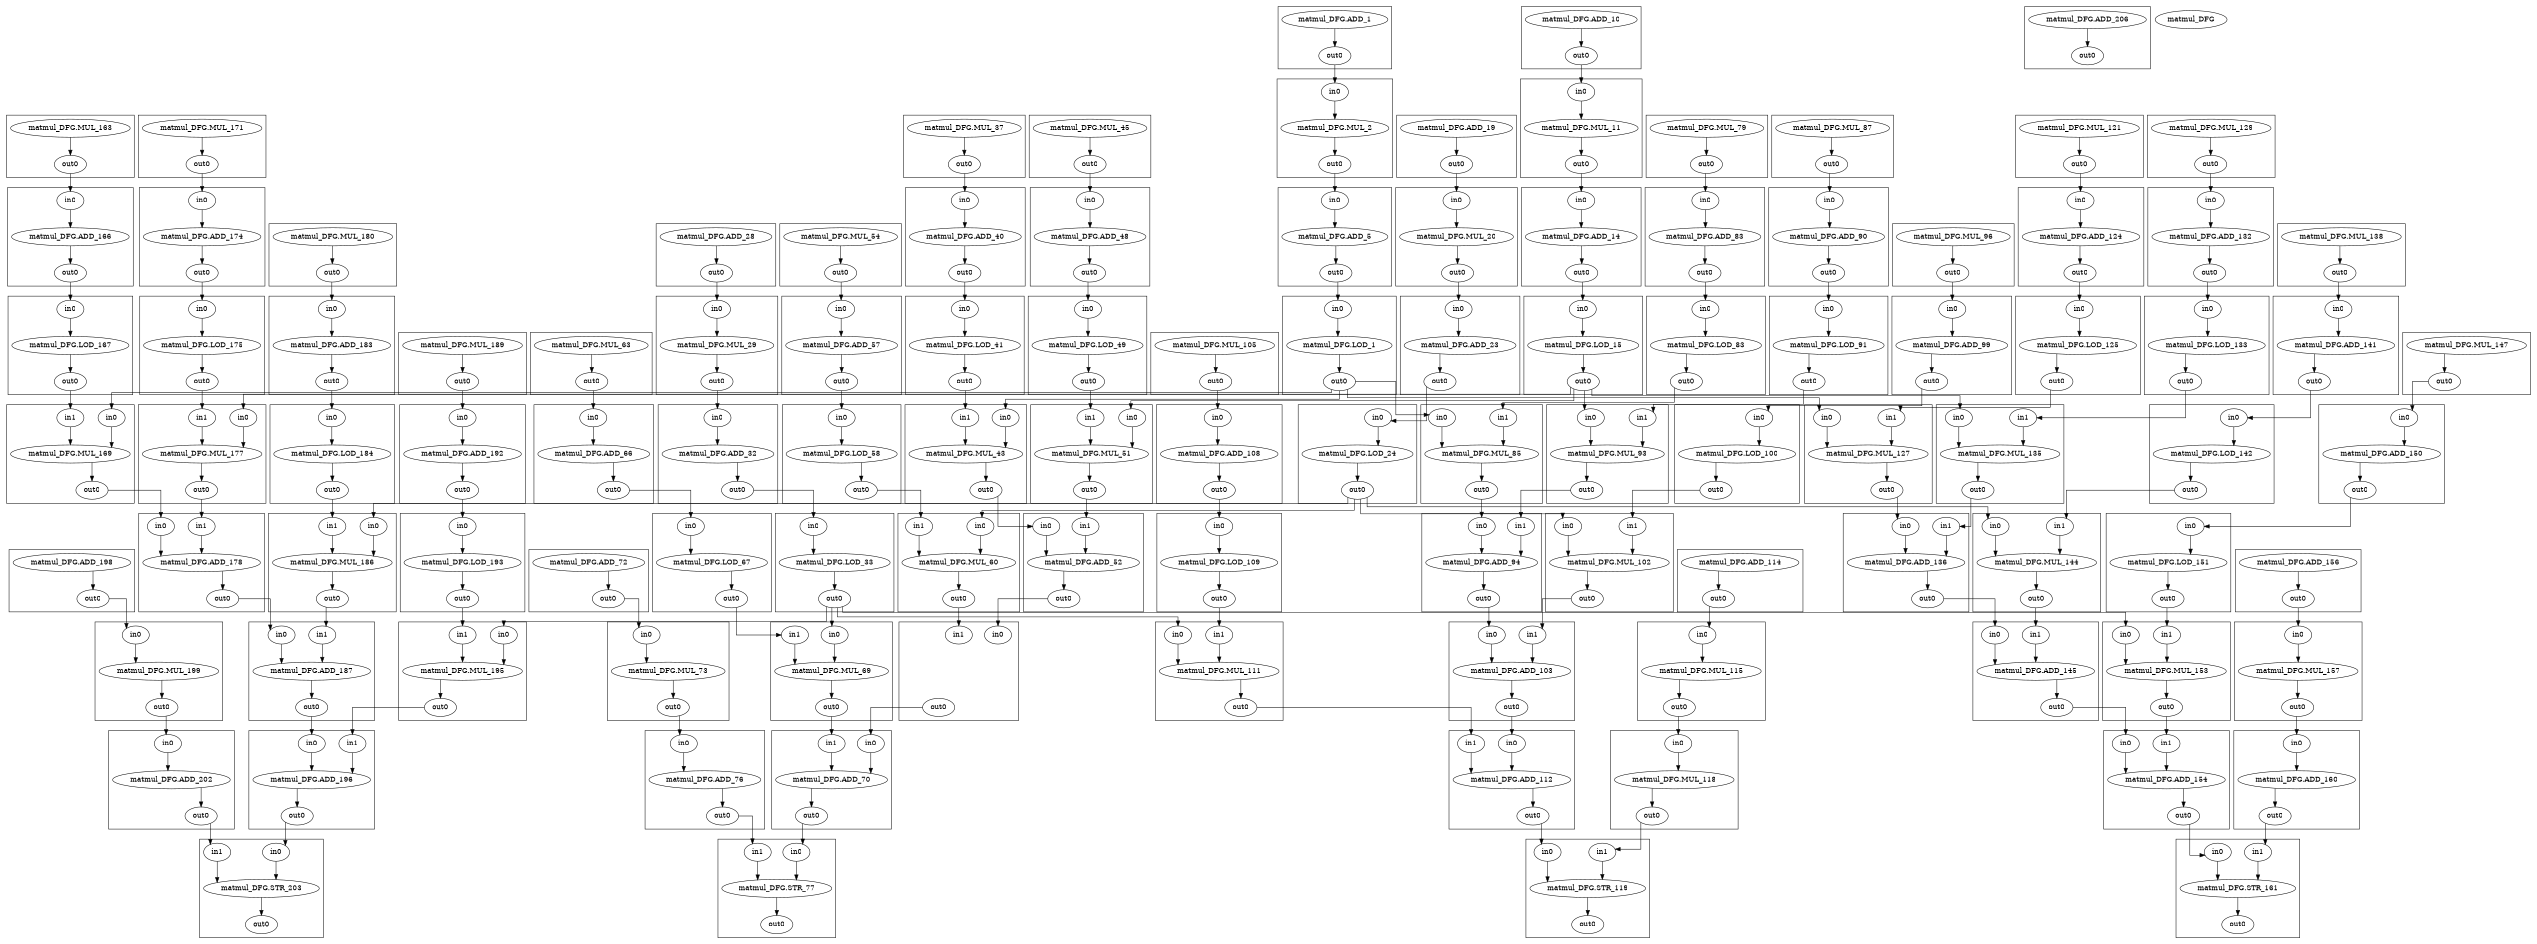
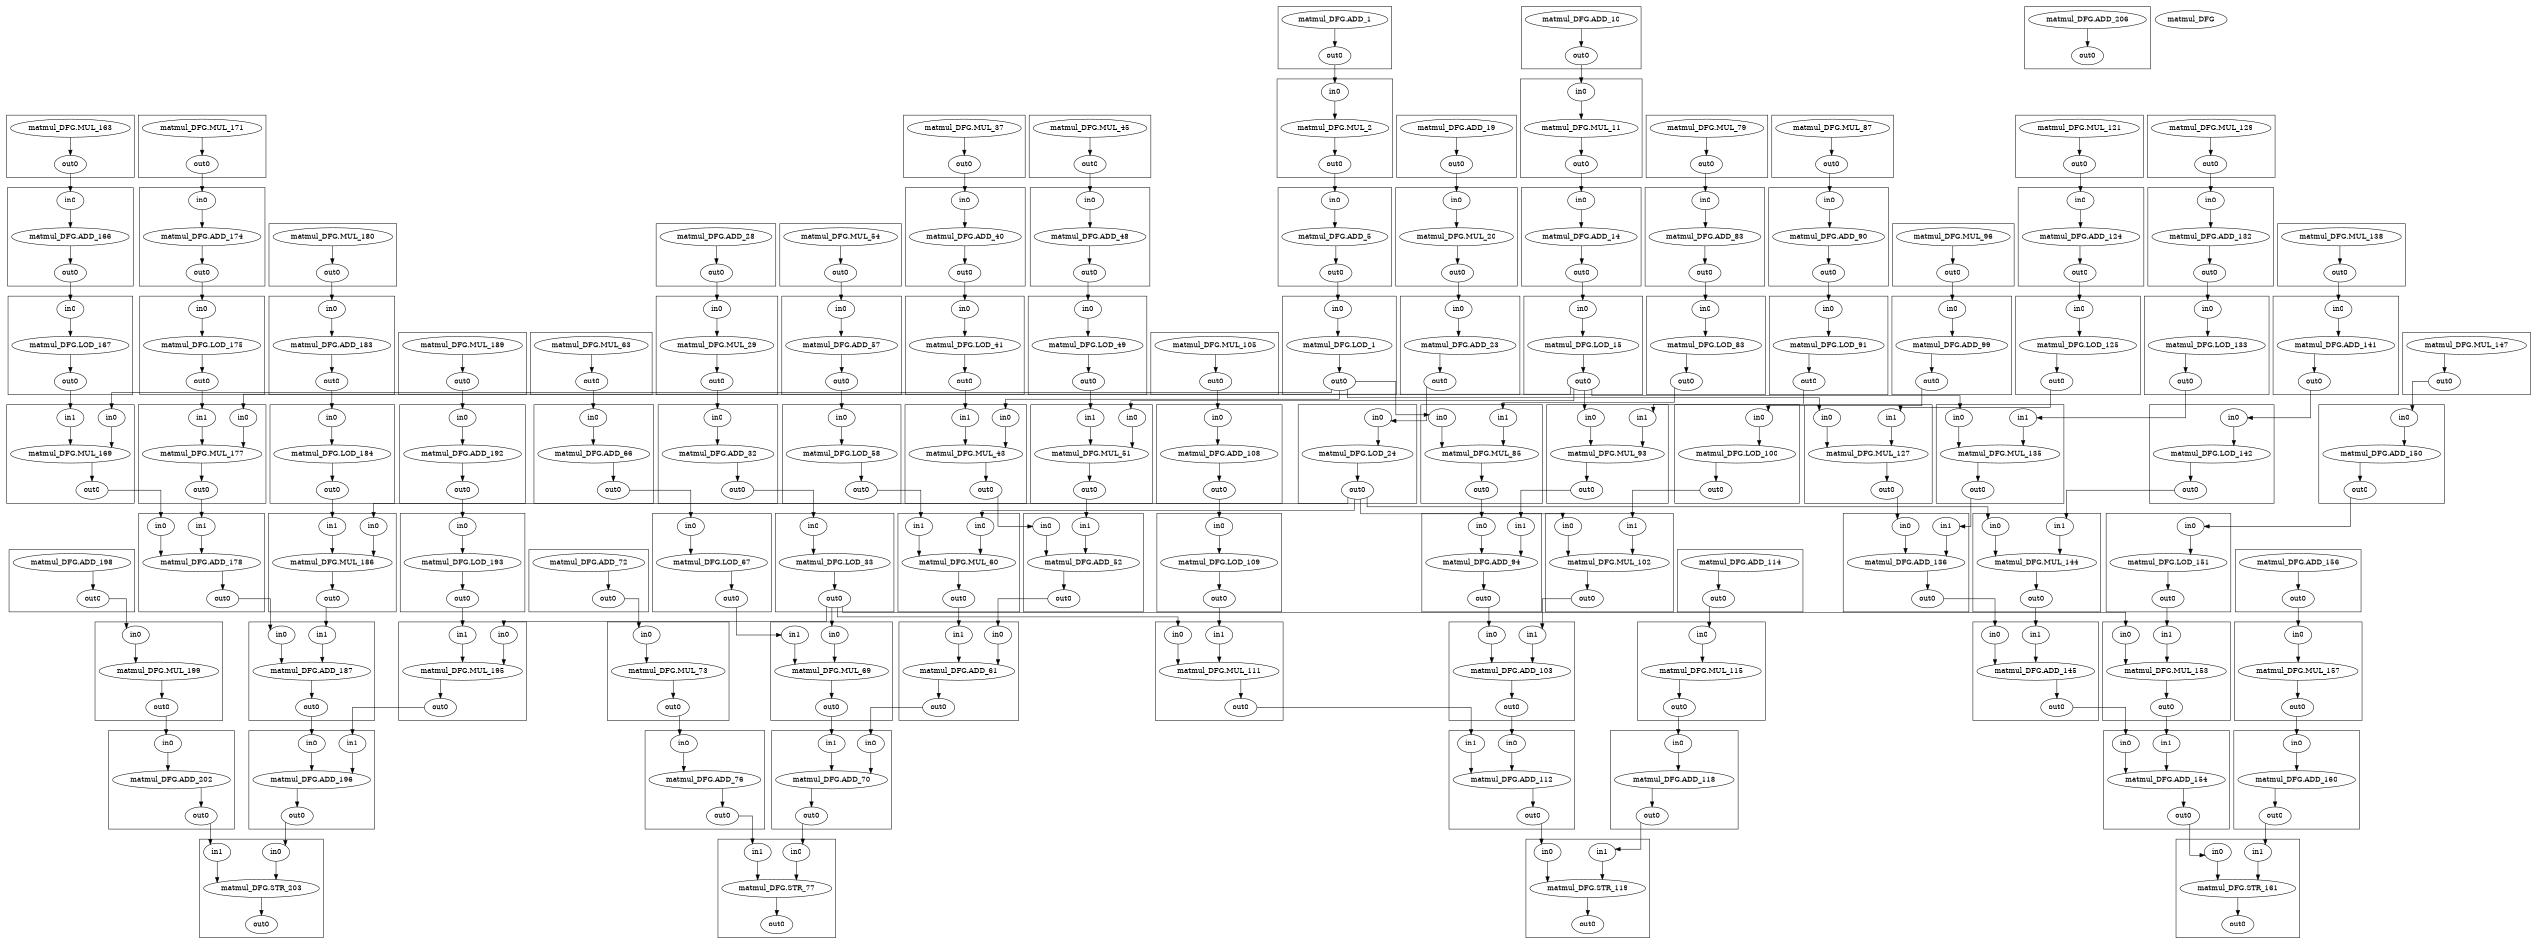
none -> (959, 671)
(1674, 780) -> (1674, 780)
